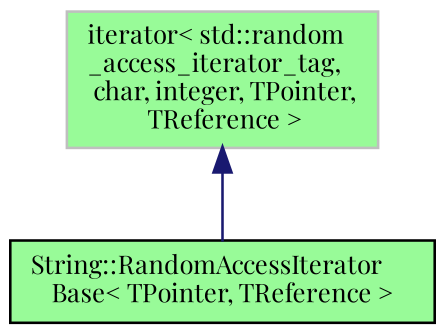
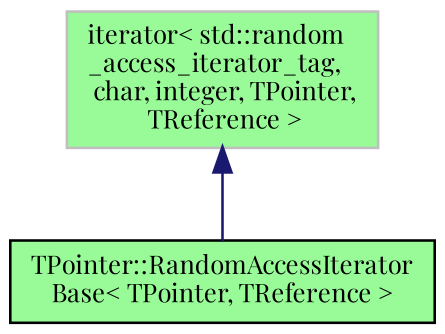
(222, 282) -> (222, 282)
